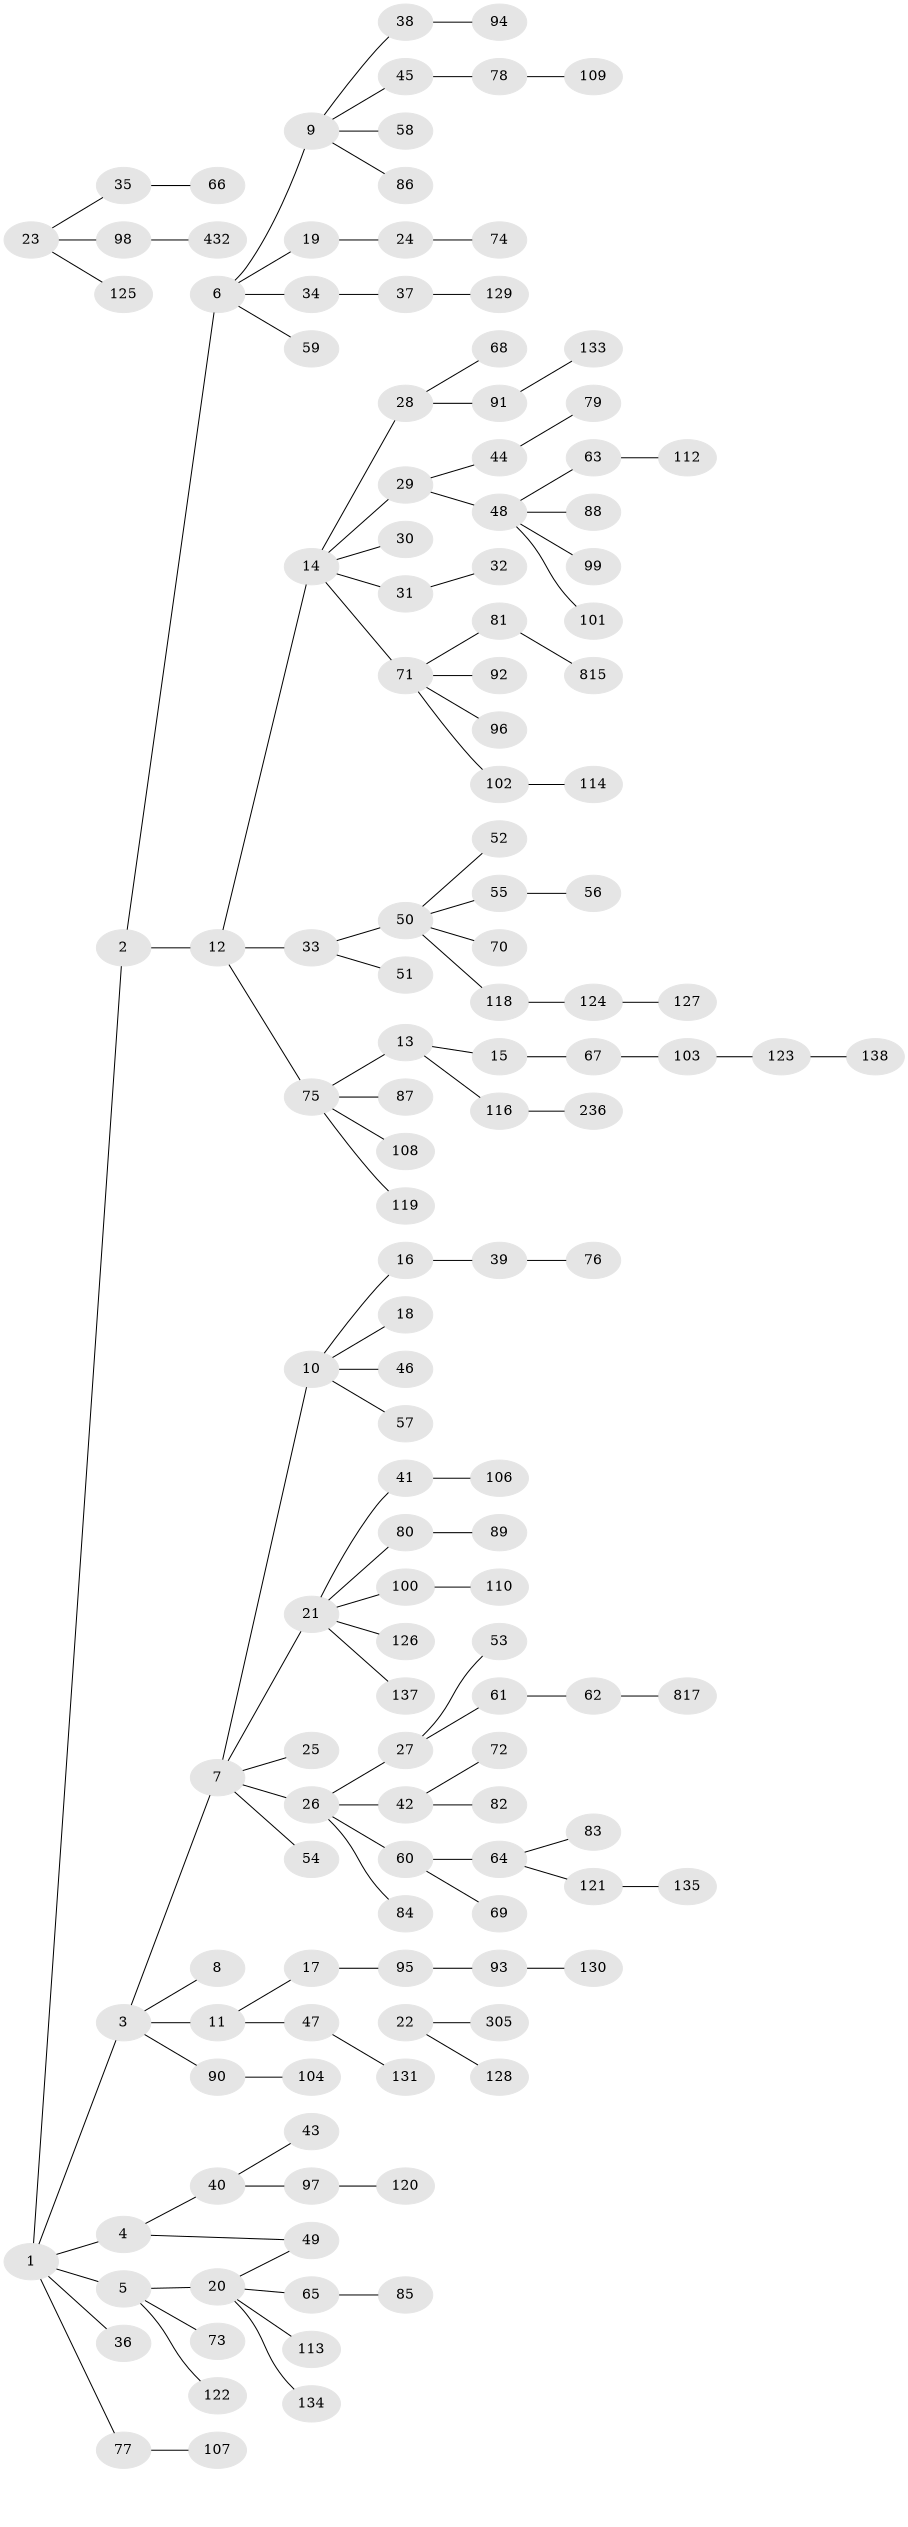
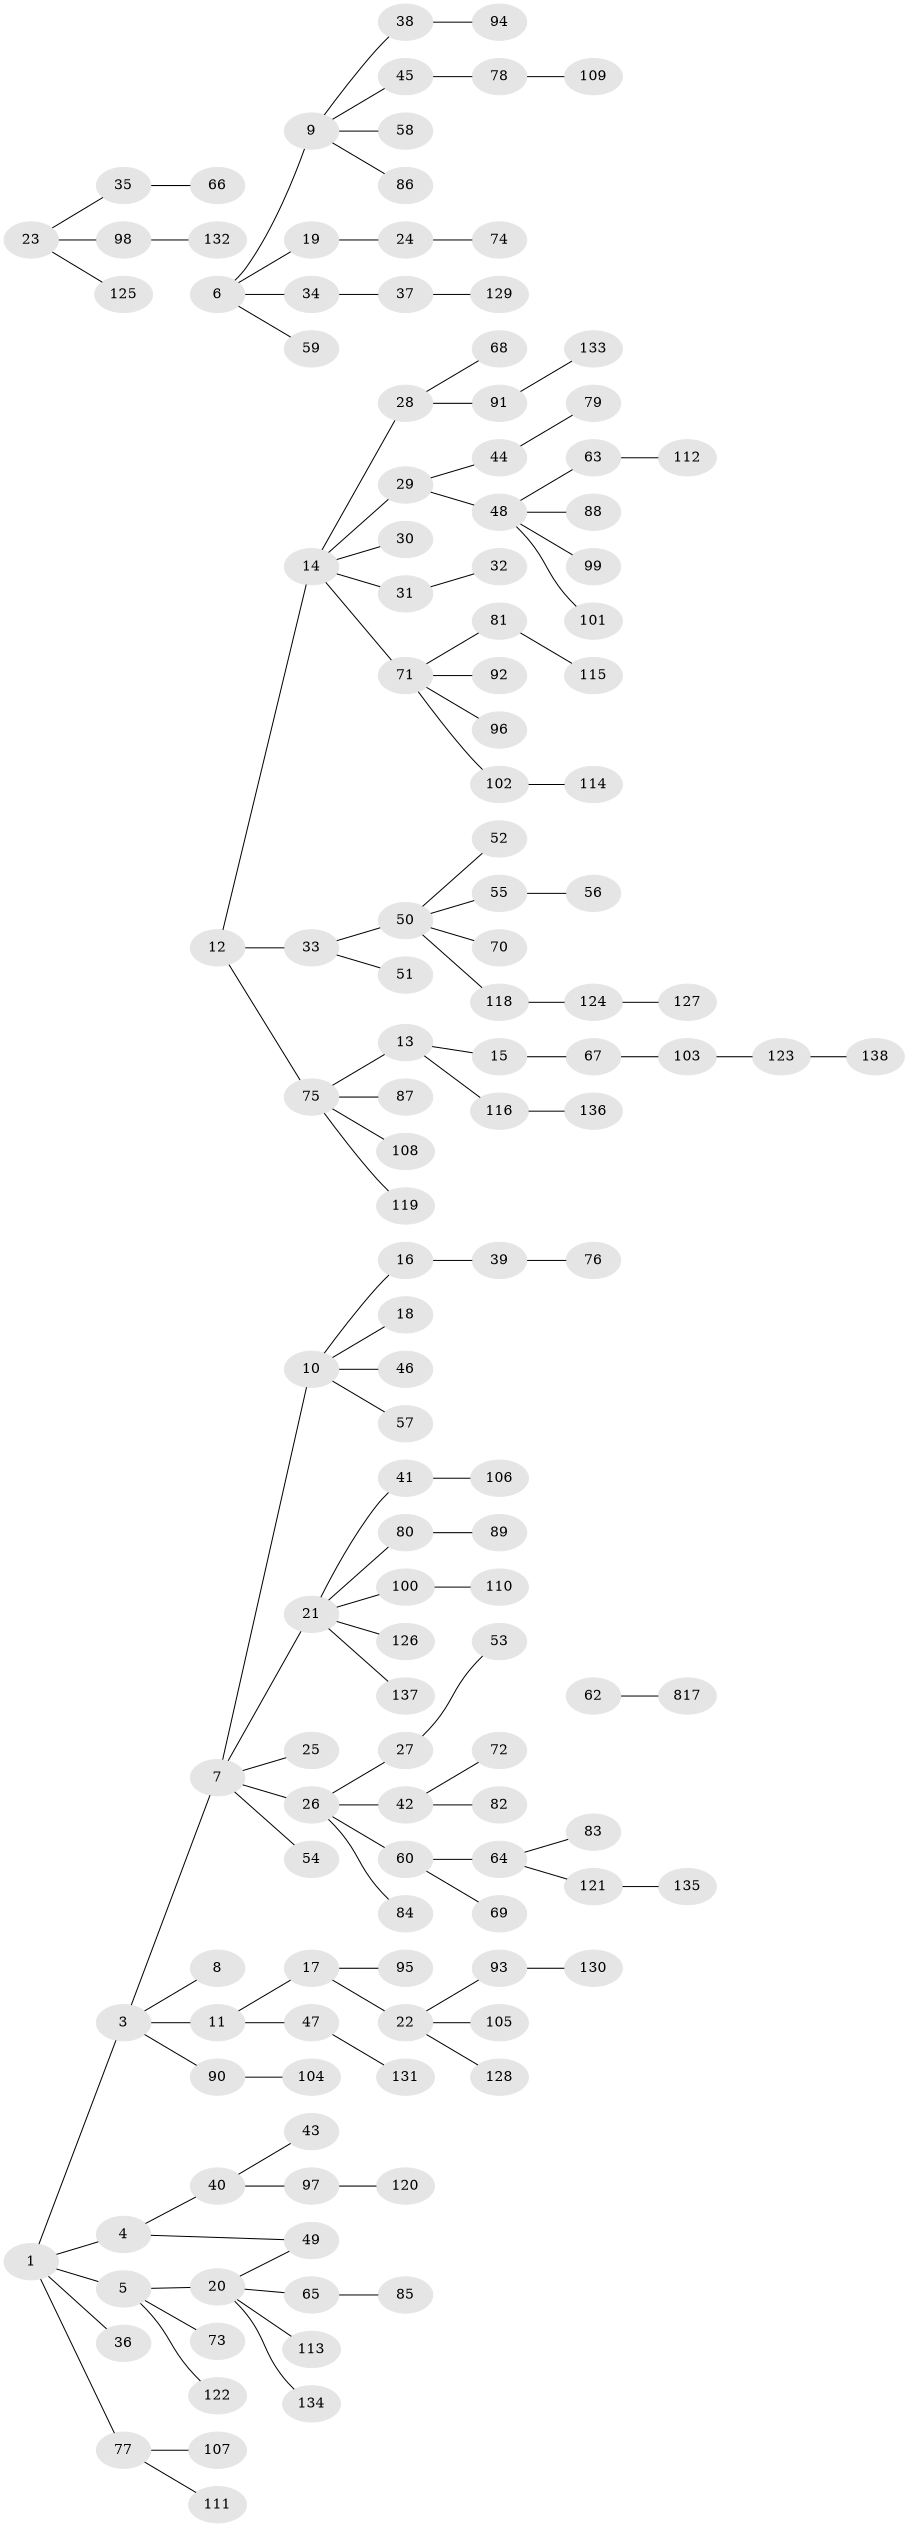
(218, 240) -> (218, 240)
(593, 676) -> (593, 676)
(124, 948) -> none
(593, 1111) -> (593, 1111)
(500, 1696) -> none
(453, 1968) -> (453, 1995)
none -> (359, 1996)
(500, 2023) -> (500, 2023)
none -> (218, 2505)
